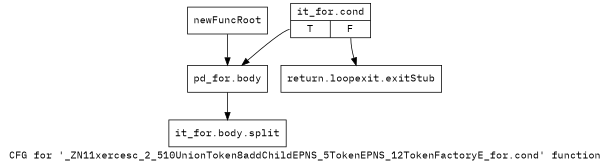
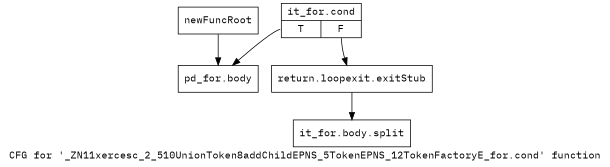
(228, 102) -> (352, 102)
